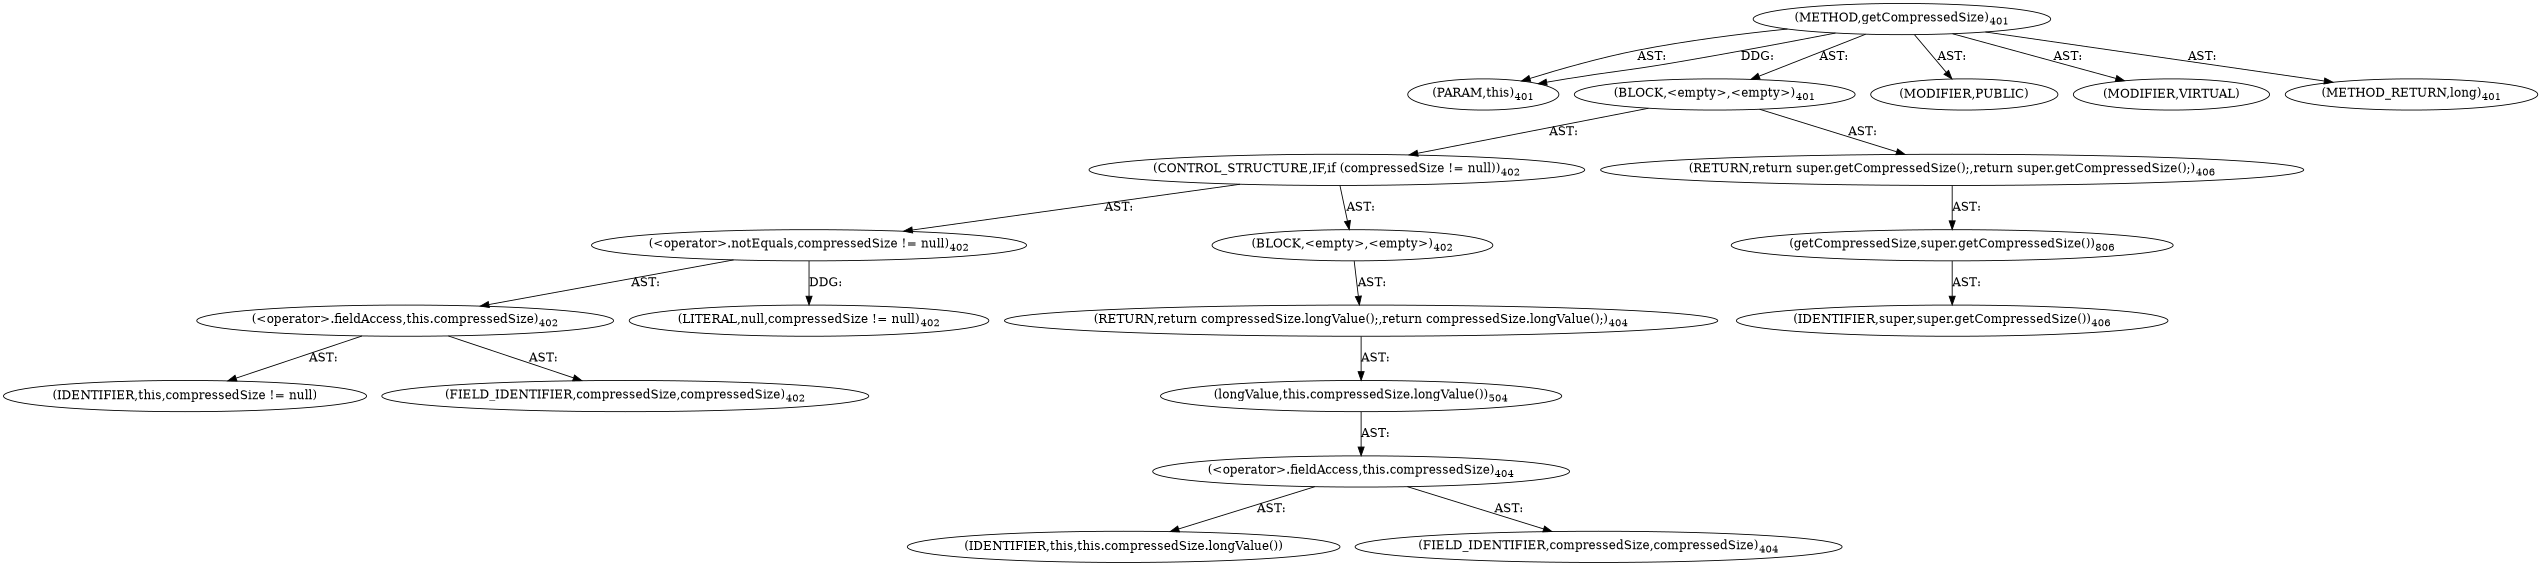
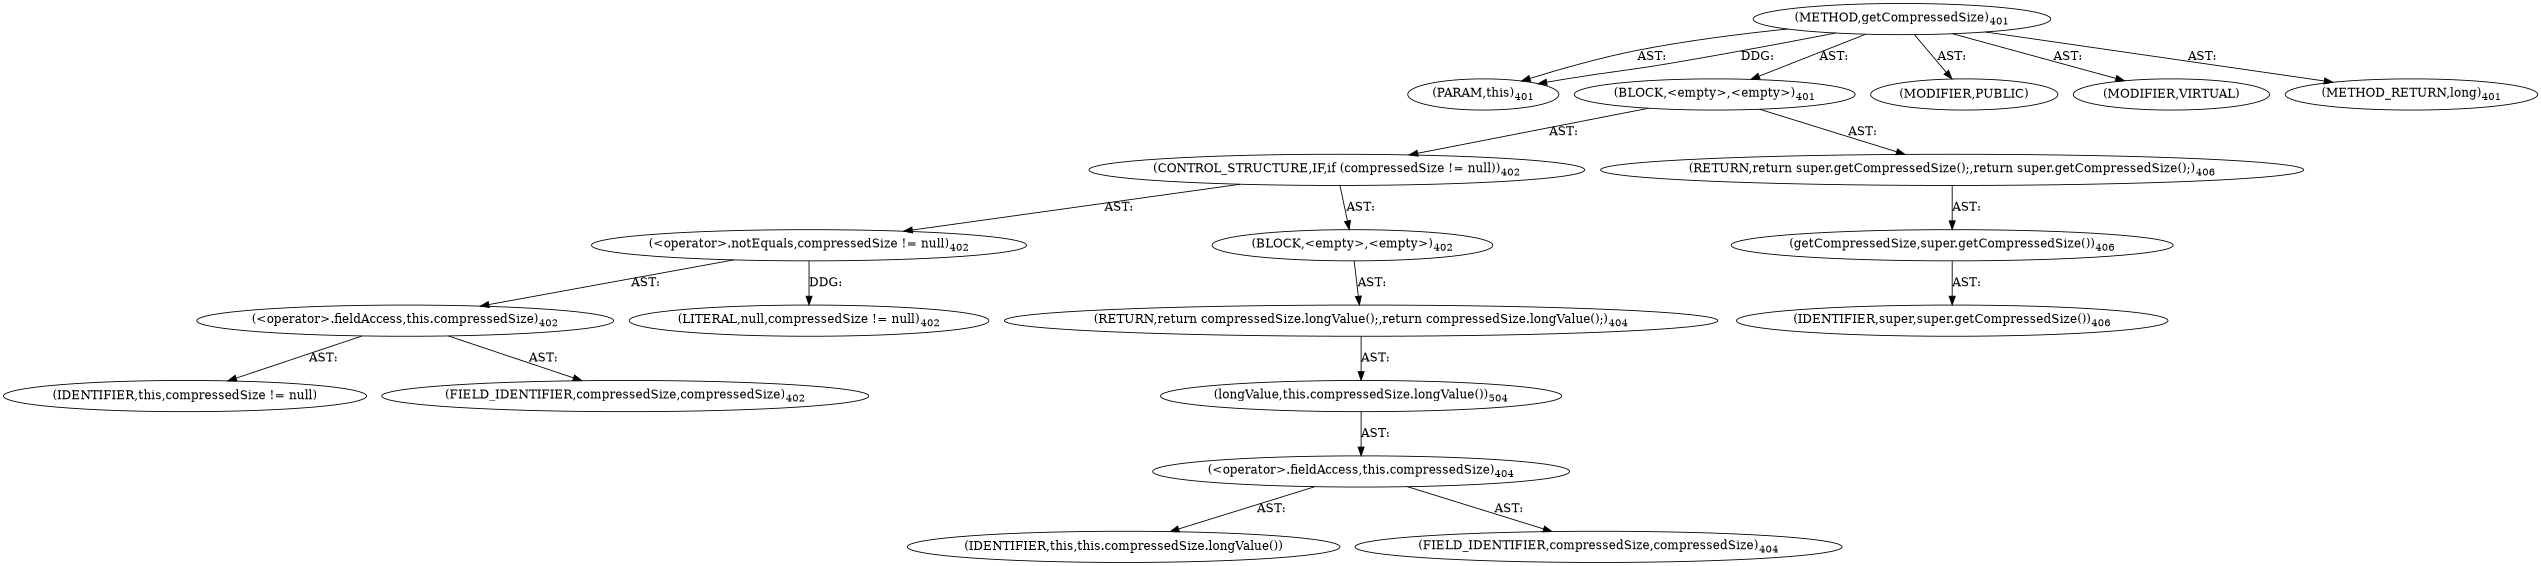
(2105, 244) -> (2105, 244)
